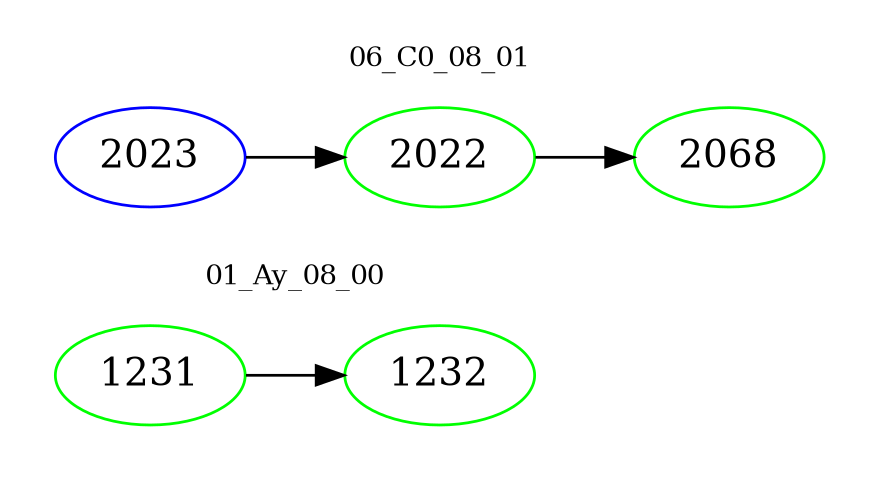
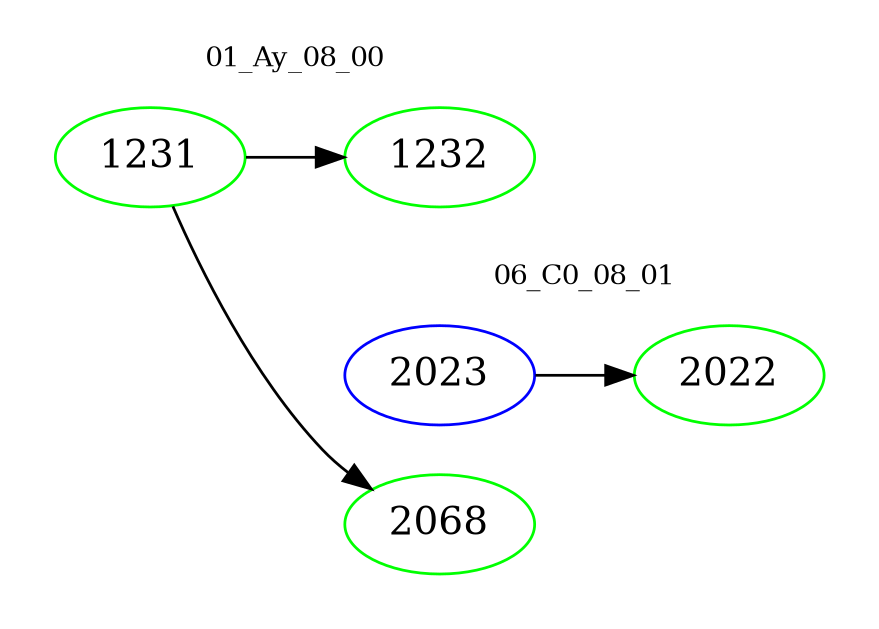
(570, 157) -> (247, 349)
